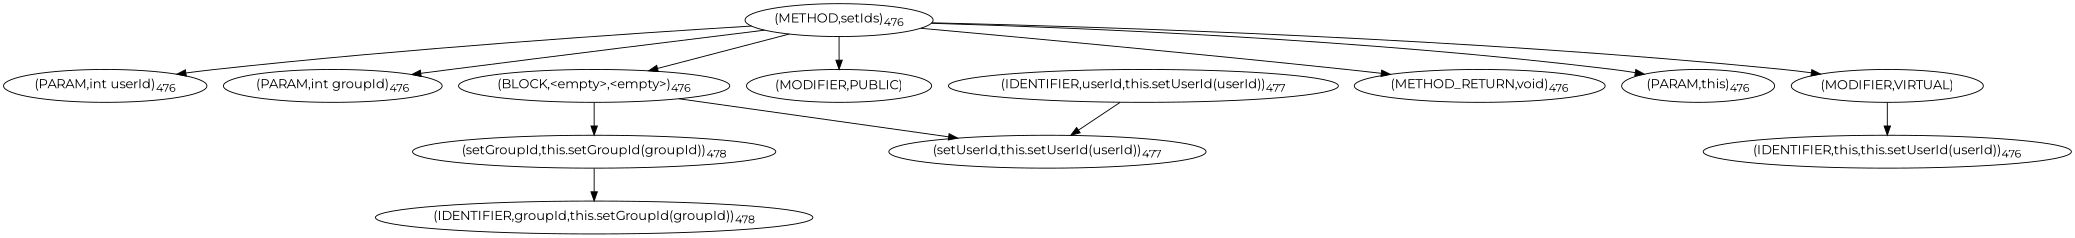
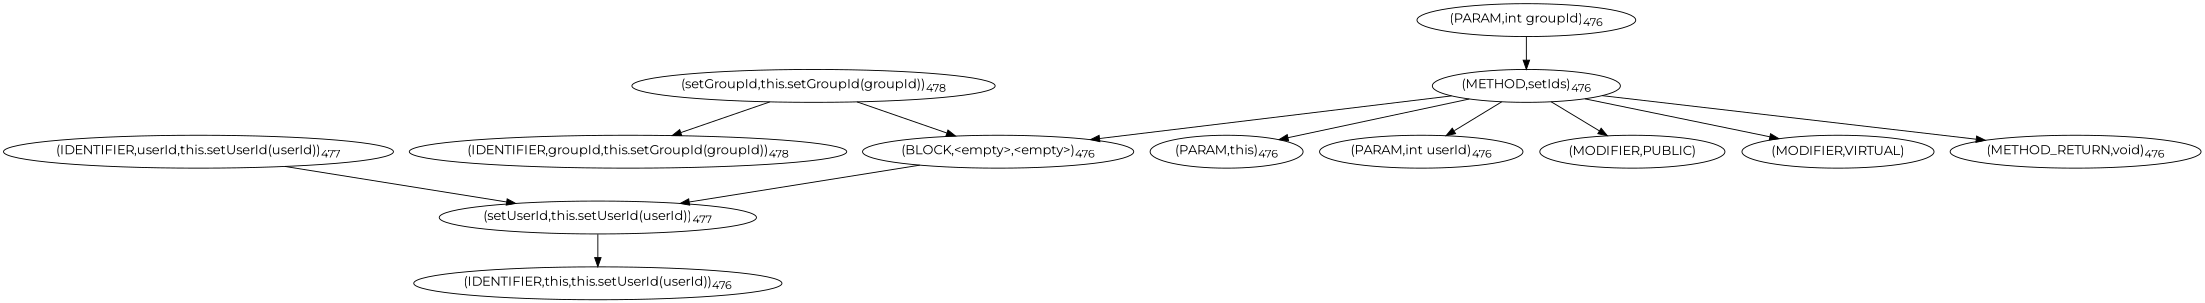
(593, 51) -> (1526, 49)
(594, 114) -> (902, 117)
(1887, 114) -> (598, 246)
